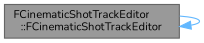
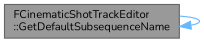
(92, 21) -> (92, 21)
